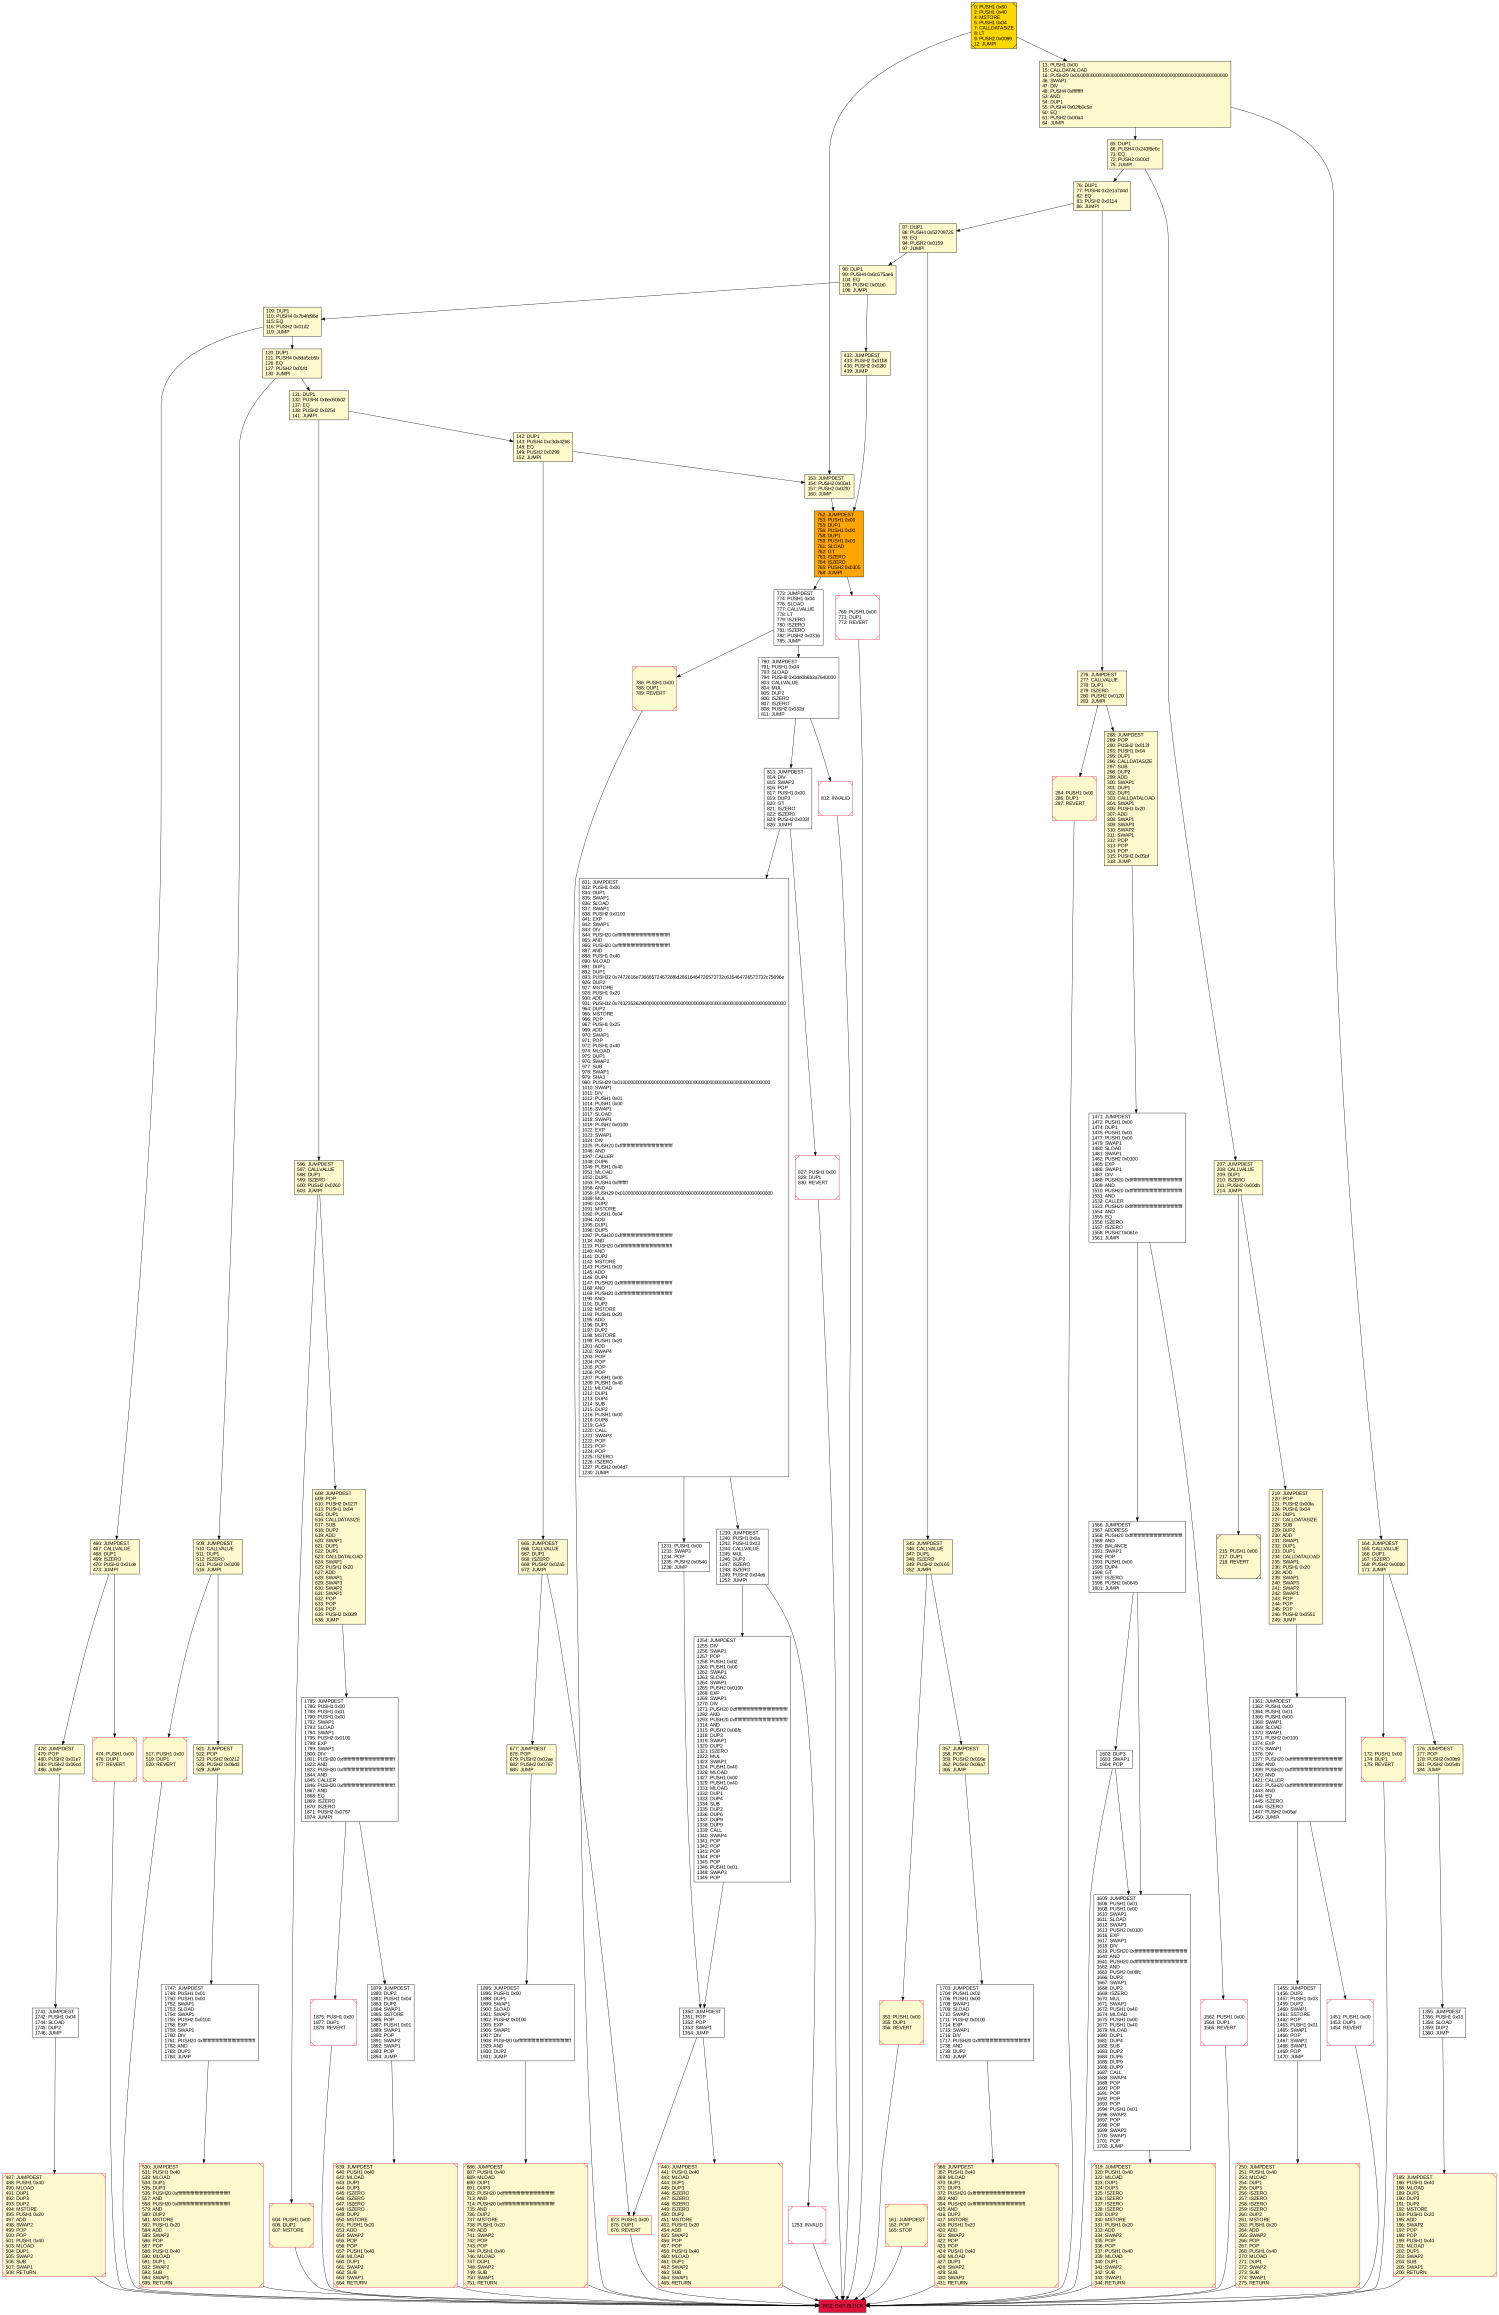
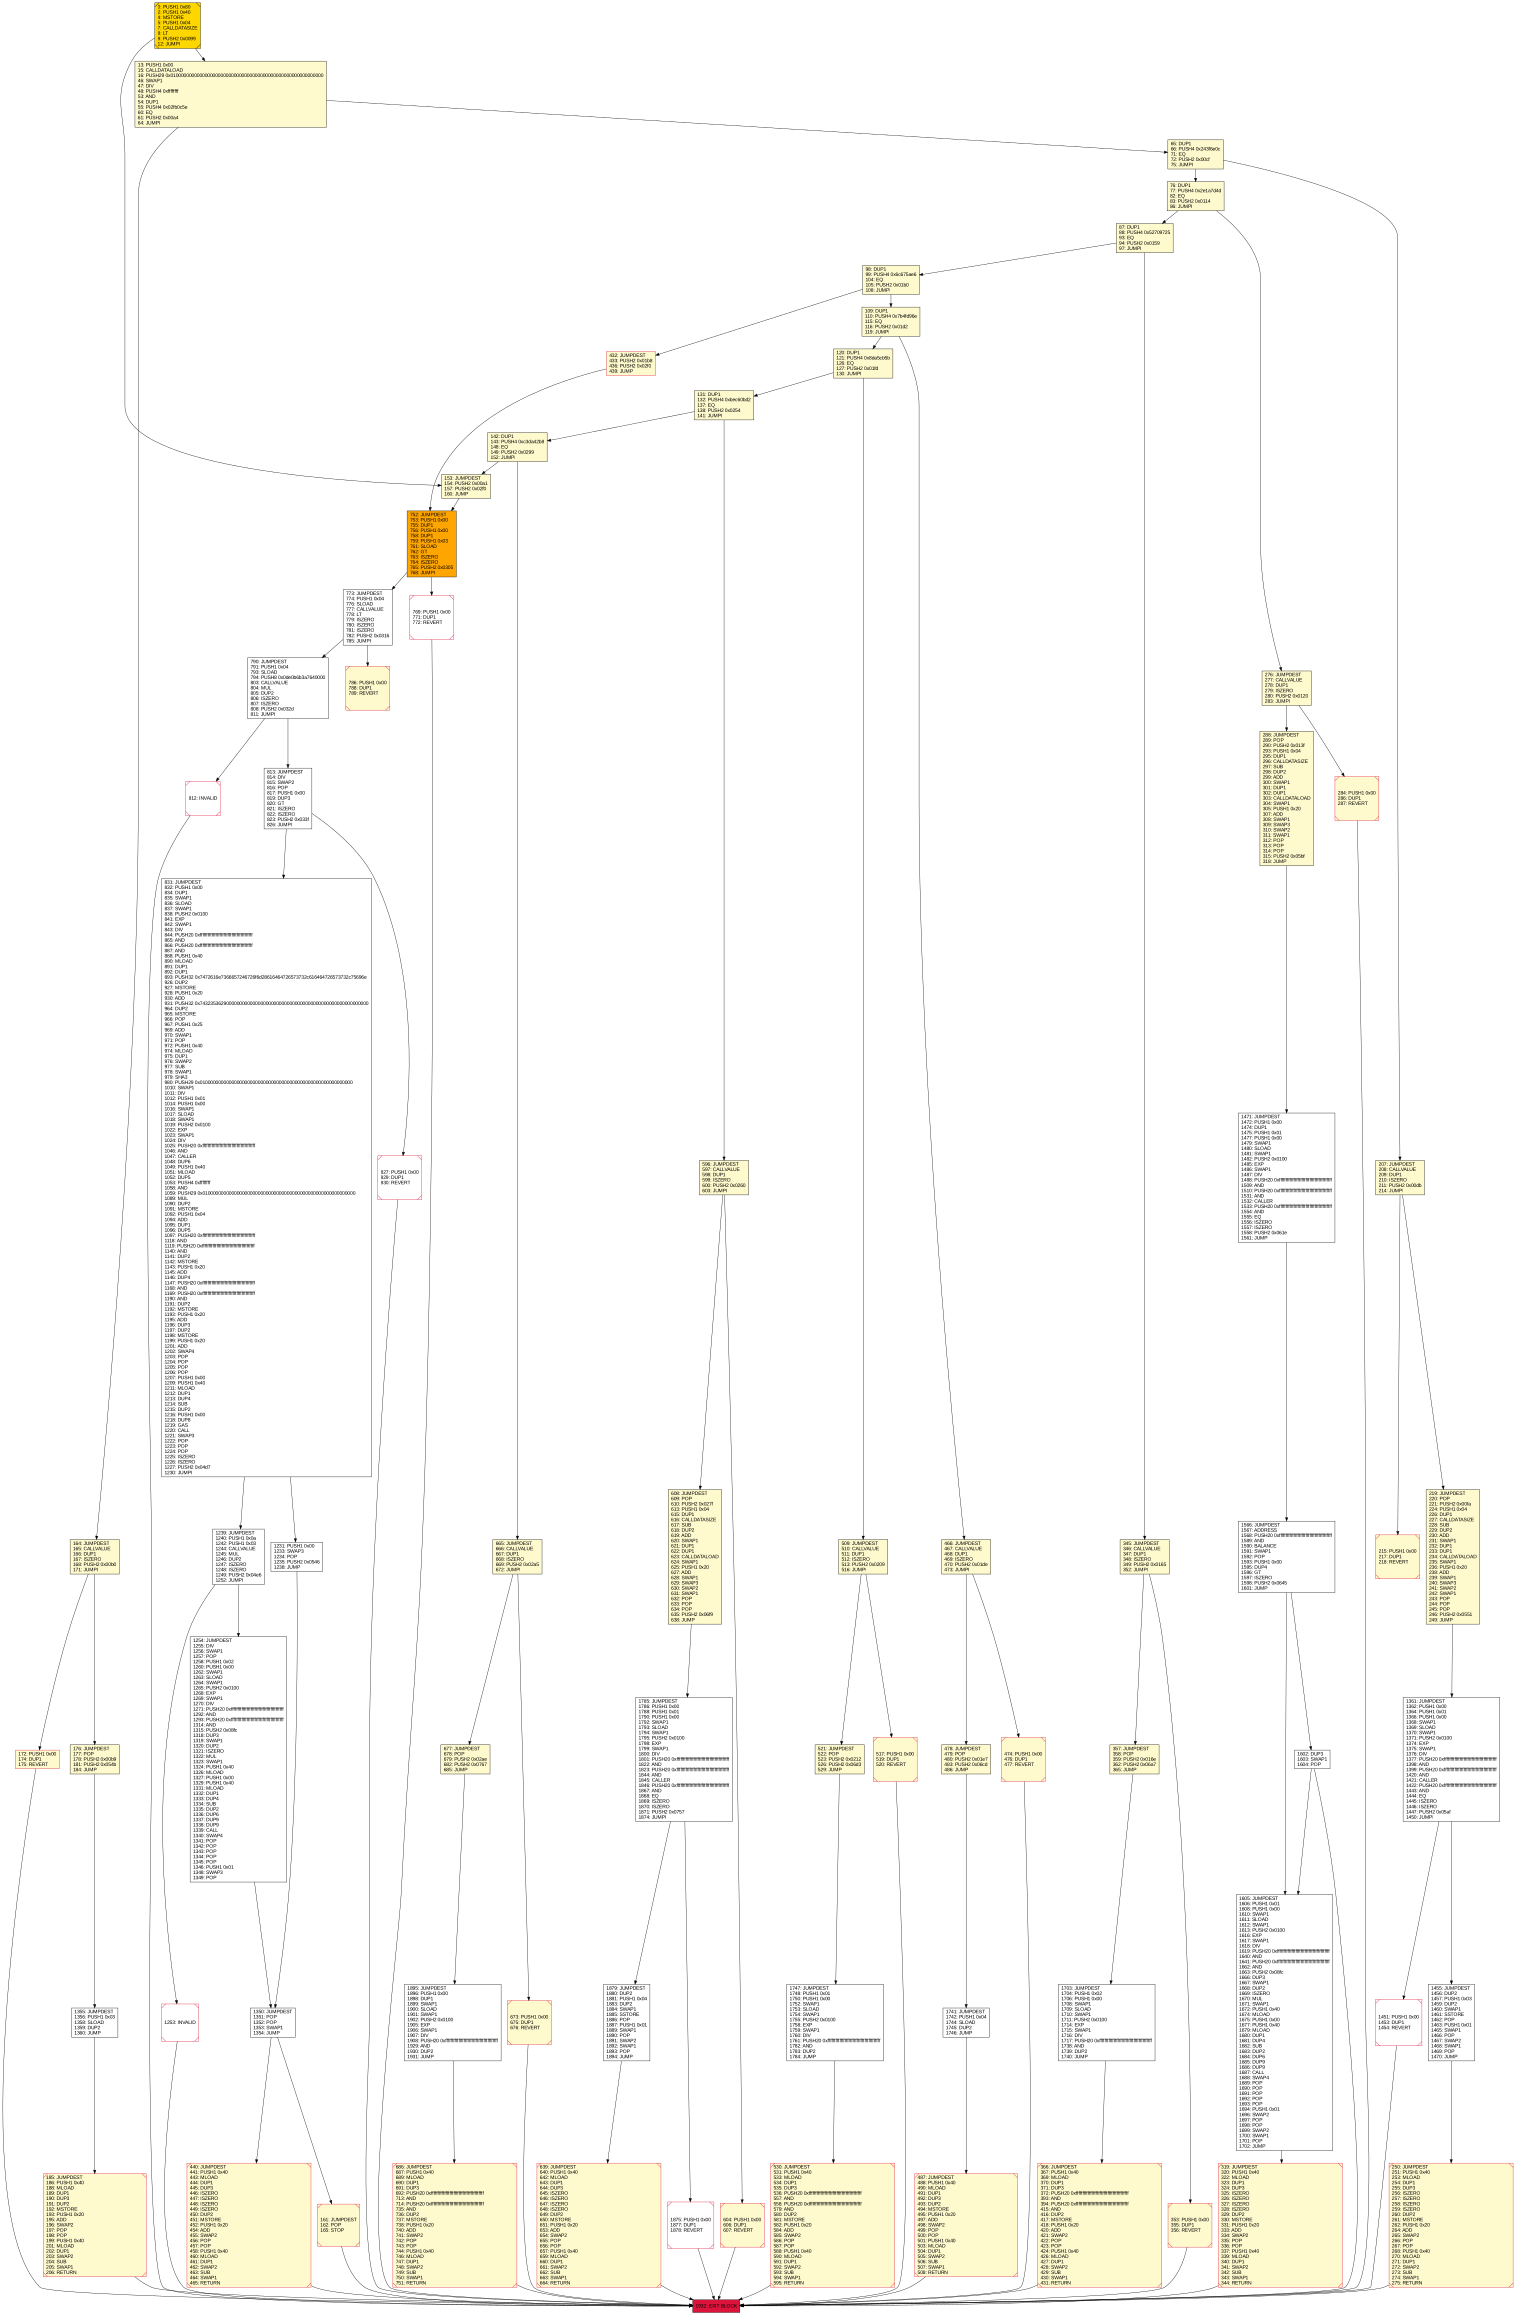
(866, 364) -> (631, 364)
(1238, 1557) -> (1398, 1557)
(577, 1599) -> none
(1383, 1759) -> (37, 1759)
(1224, 2023) -> none
(666, 2125) -> (304, 2119)
(291, 2225) -> (742, 2225)
(630, 2225) -> (529, 2023)
